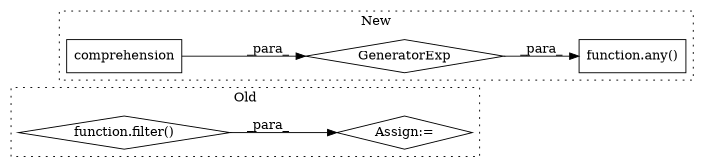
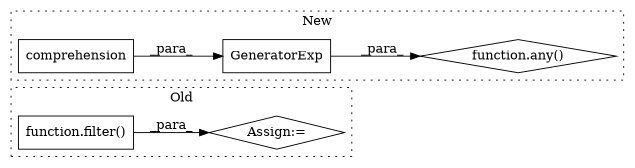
(405, 56) -> (277, 56)
(632, 56) -> (518, 56)
(124, 133) -> (76, 133)
